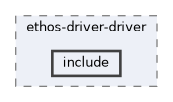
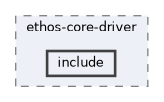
(86, 28) -> (82, 28)
